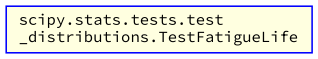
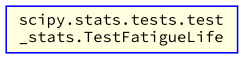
(159, 30) -> (122, 30)
